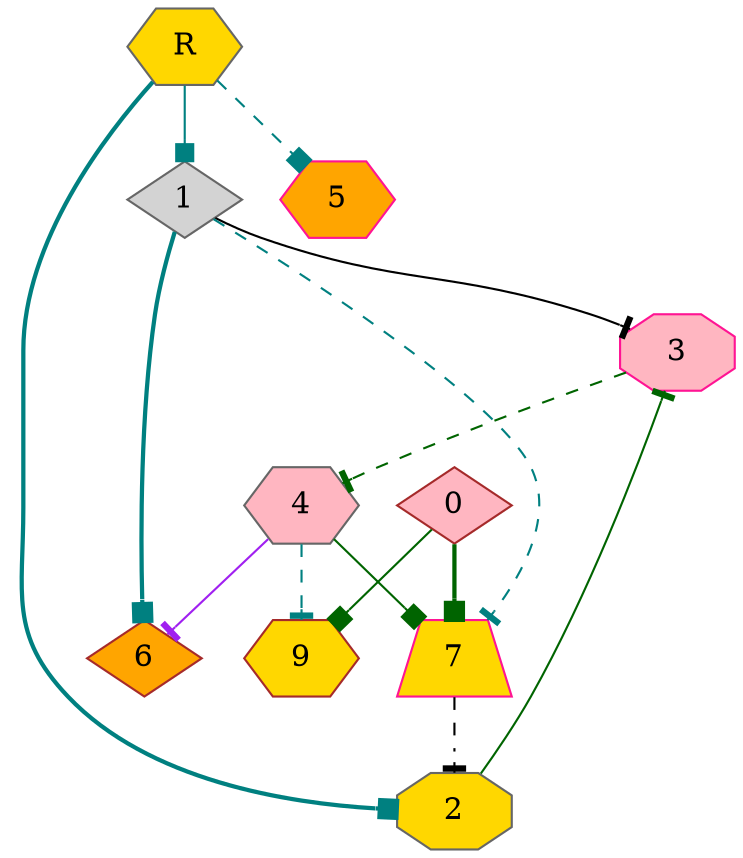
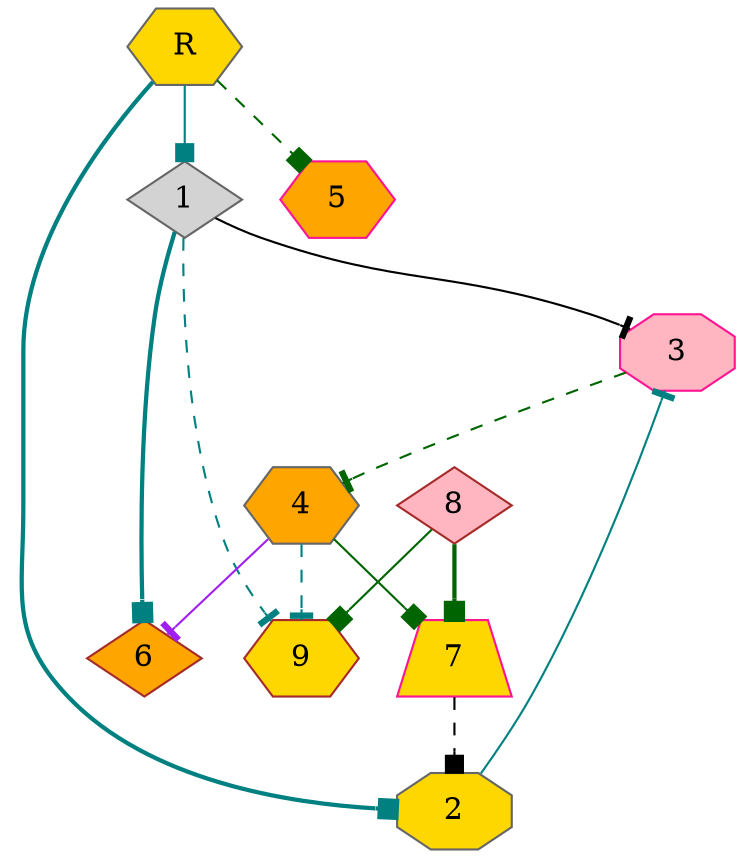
(253, 116) -> (253, 116)
(445, 378) -> (197, 432)
(302, 505) -> (302, 505)
(454, 505) -> (454, 505)
(583, 593) -> (583, 593)
(454, 724) -> (454, 724)
